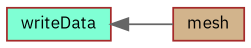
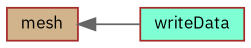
(151, 24) -> (118, 24)
